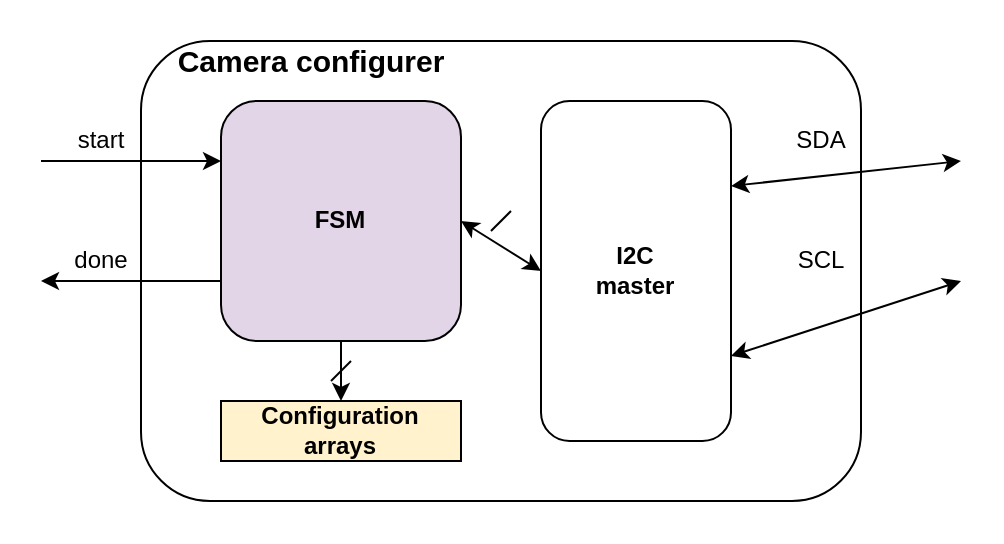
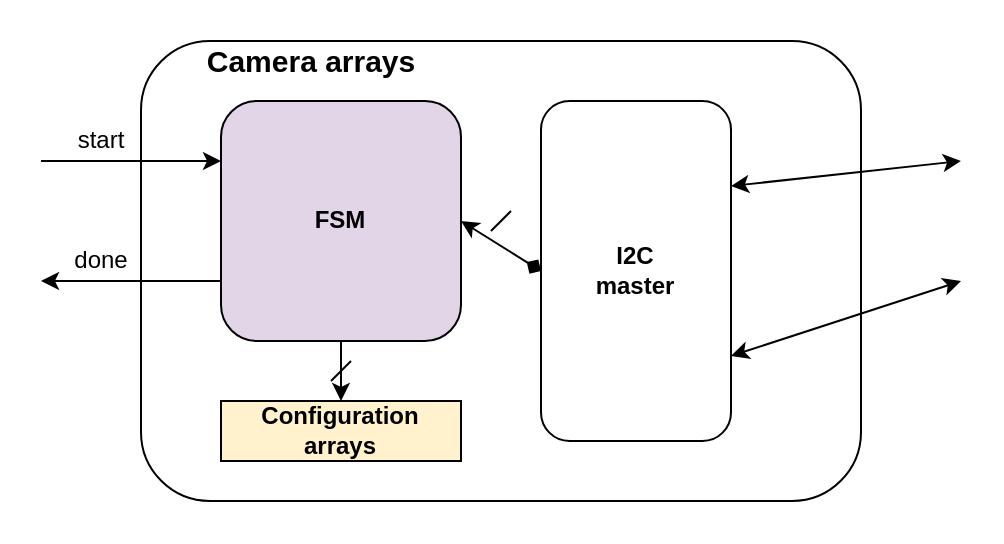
(312, 61) -> (312, 61)
(821, 141) -> none
(821, 261) -> none
(528, 263) -> (526, 262)
